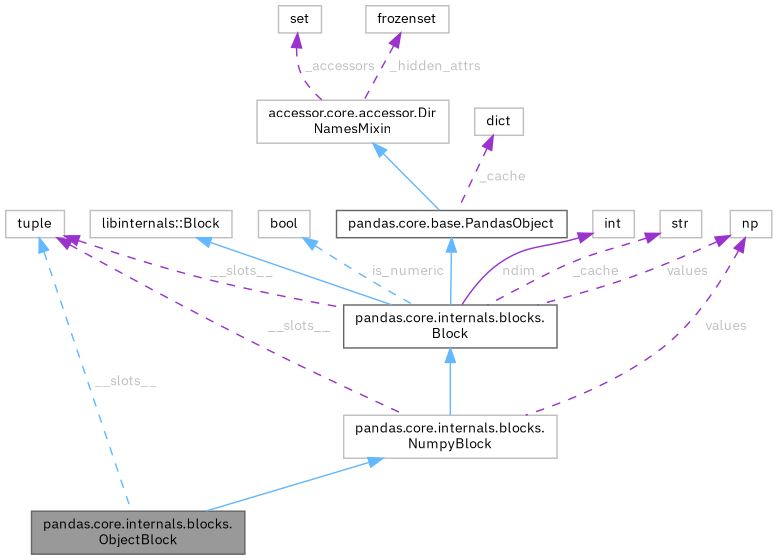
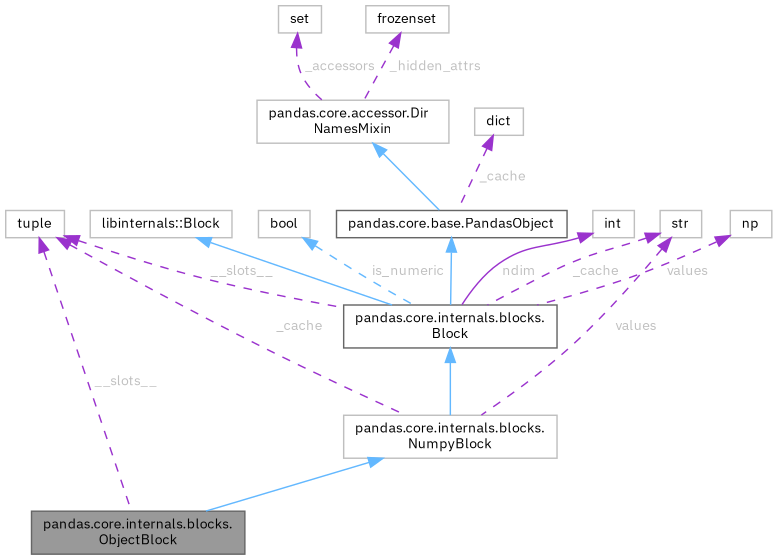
(353, 122) -> (353, 122)
(298, 326) -> (298, 326)
(651, 356) -> (578, 339)
(88, 381) -> (88, 381)
